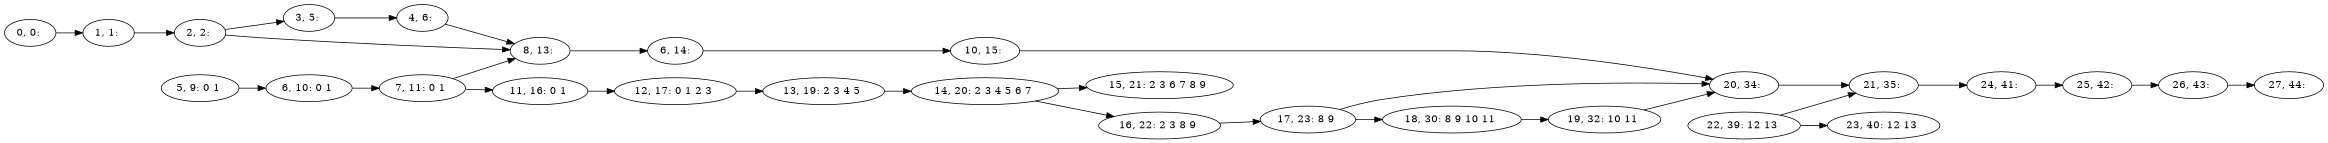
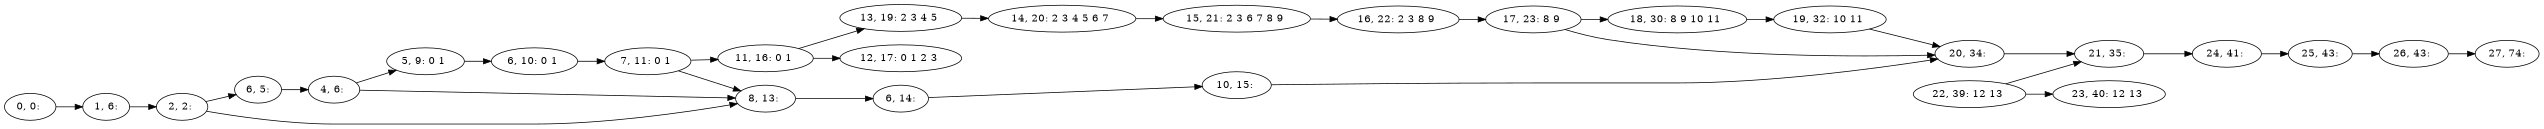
(309, 18) -> (258, 90)
(109, 33) -> (106, 107)
none -> (373, 78)
(2097, 85) -> (2320, 54)
(2289, 85) -> (2507, 54)
(746, 91) -> (828, 40)
(1071, 108) -> (1320, 19)
